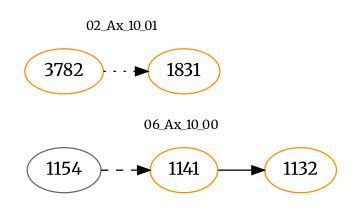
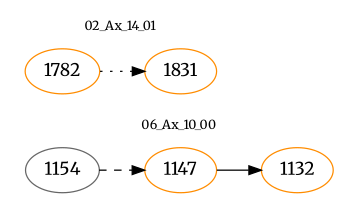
(122, 27) -> (121, 27)
(64, 71) -> (62, 71)
(184, 170) -> (181, 170)
